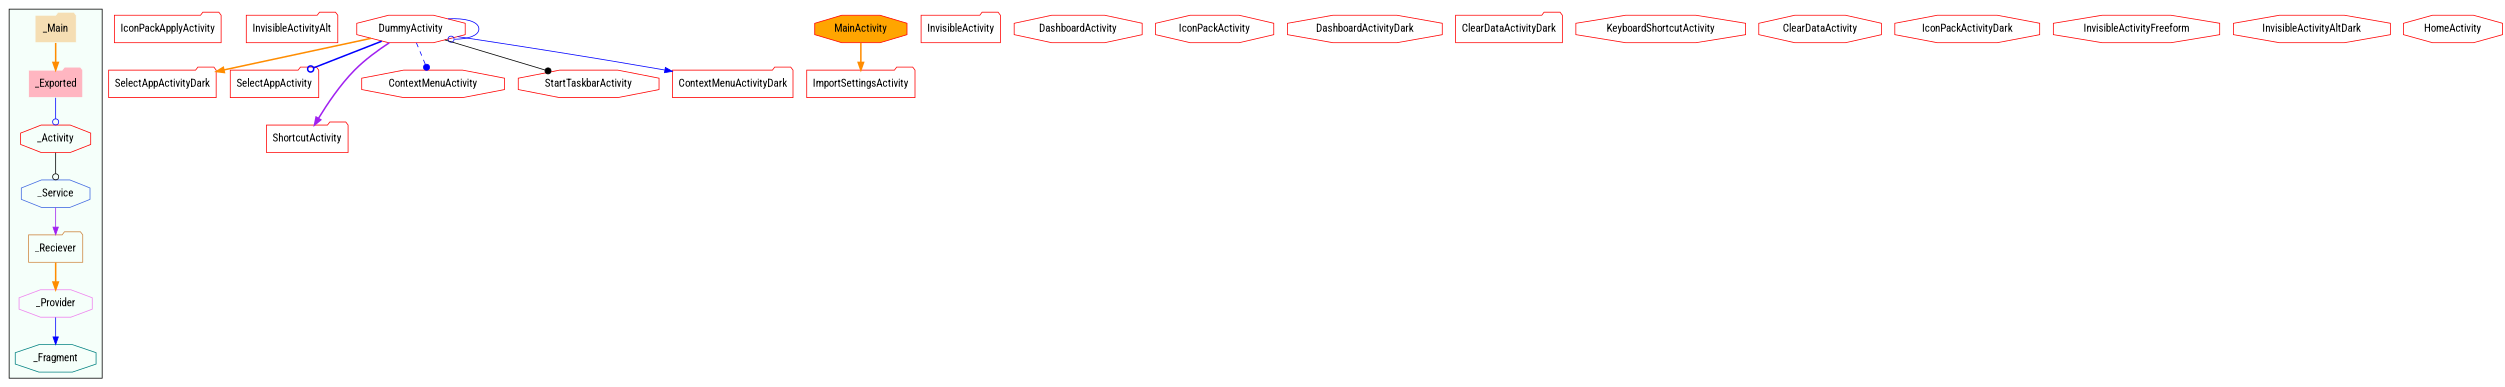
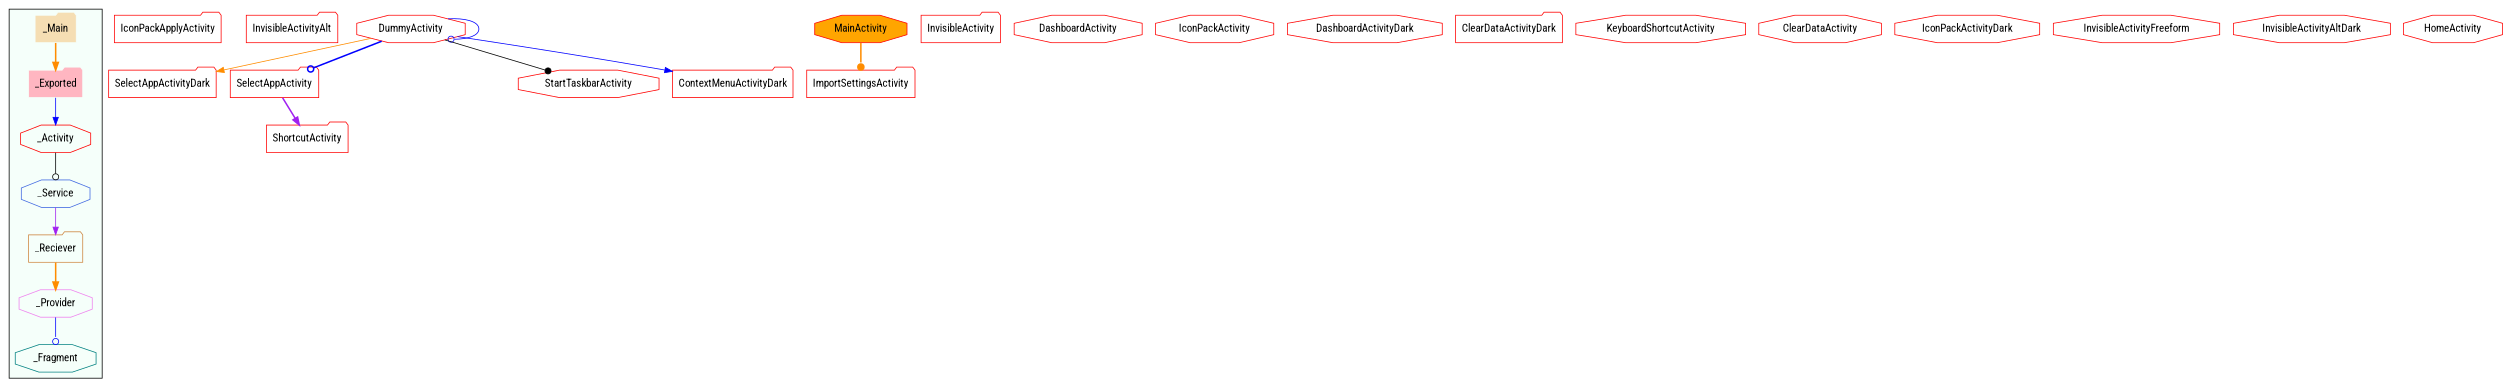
(861, 53) -> (861, 53)
(297, 54) -> (297, 54)
(349, 76) -> (289, 108)
(433, 84) -> none
(56, 108) -> (56, 108)
(56, 327) -> (56, 327)
